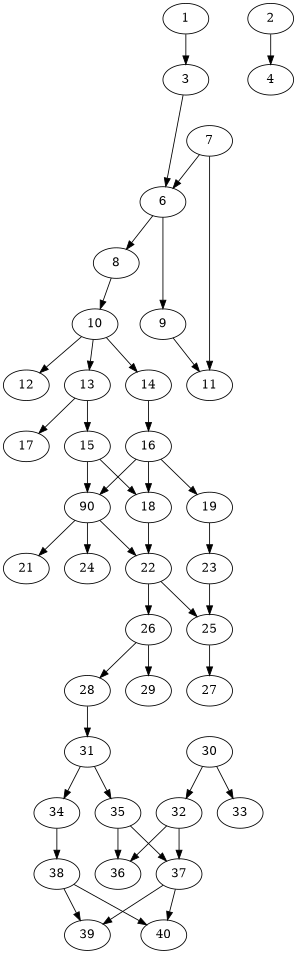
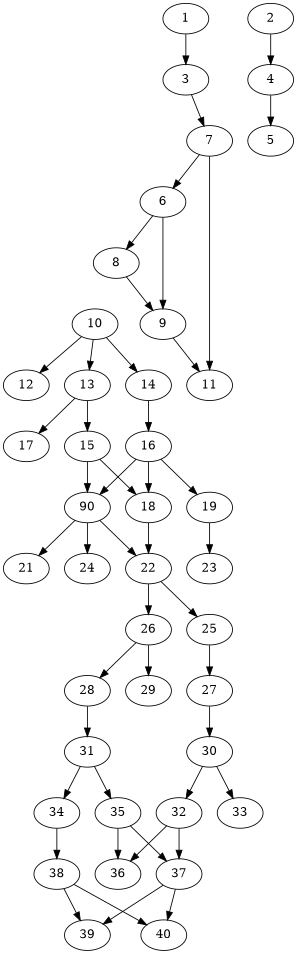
(175, 137) -> (196, 106)
none -> (271, 141)
(107, 289) -> (137, 290)
(210, 595) -> none
none -> (210, 717)
